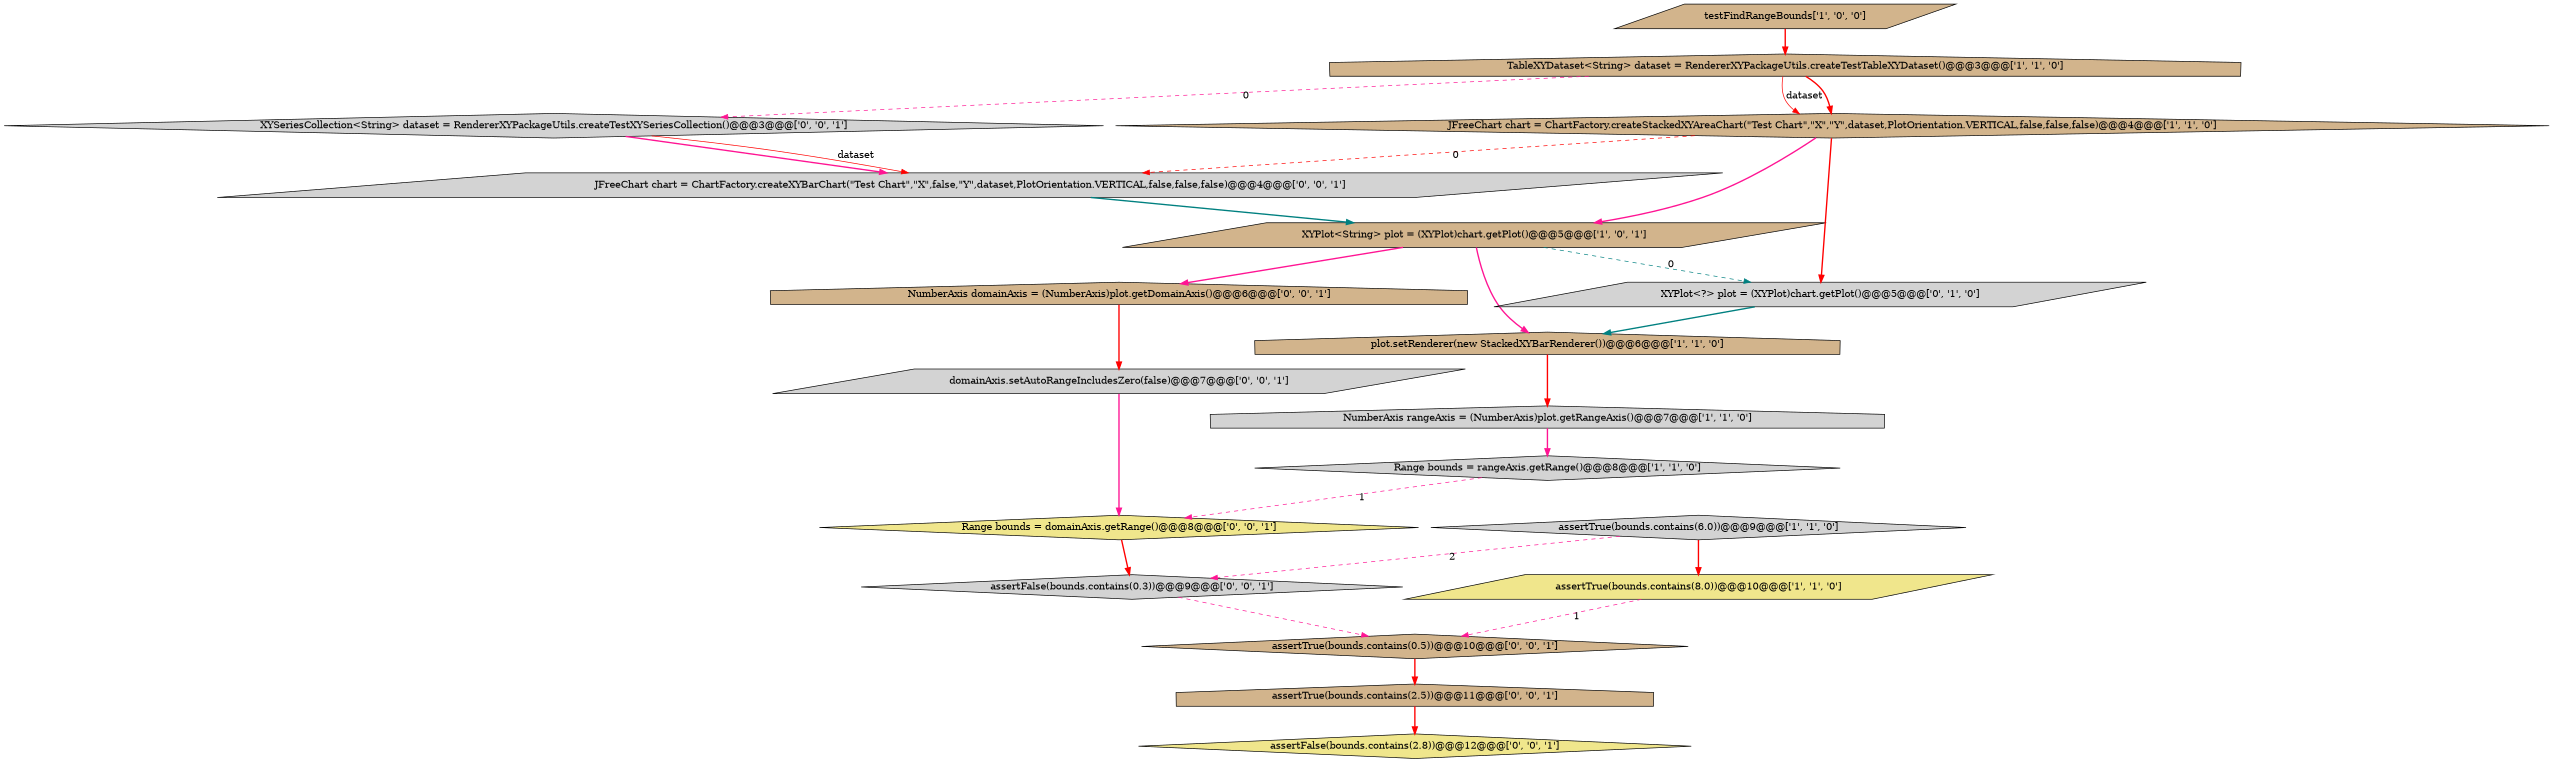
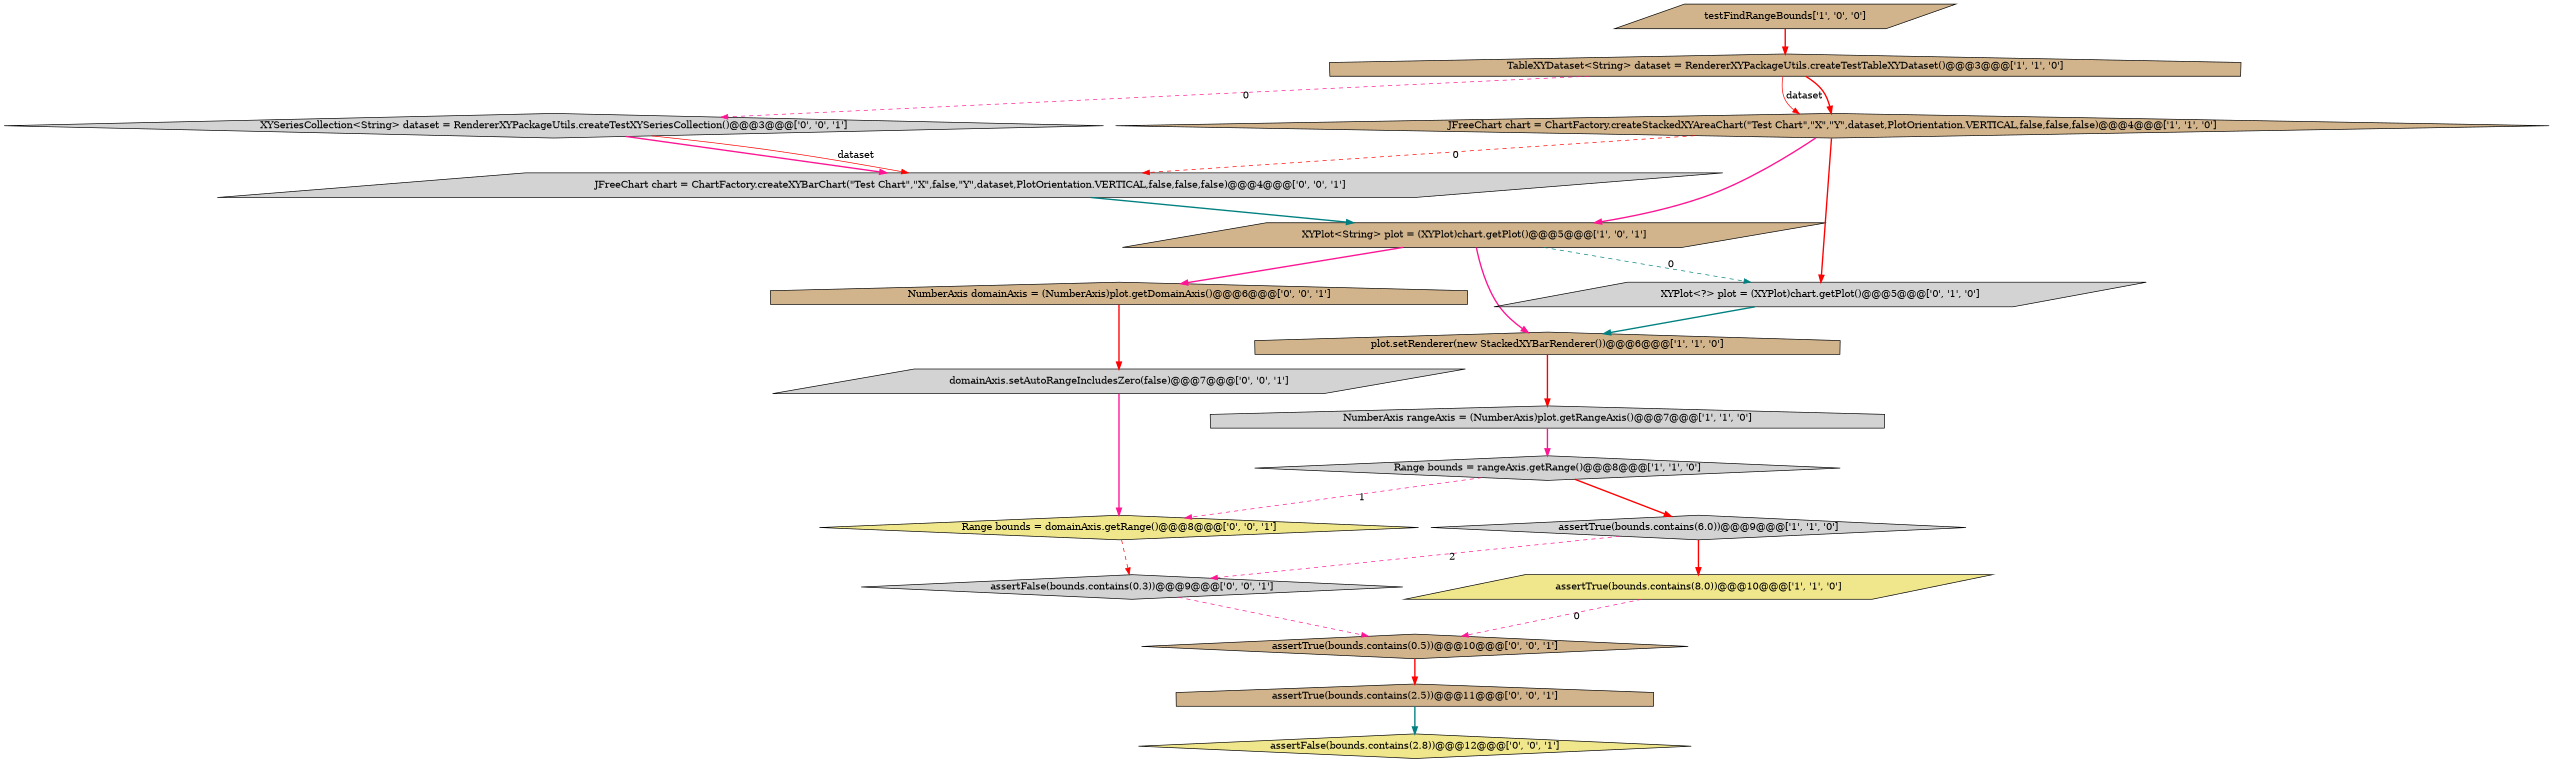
none -> (1620, 497)
(1125, 554) -> (1125, 554)
(1577, 617) -> (1577, 617)
(1415, 717) -> (1415, 717)
